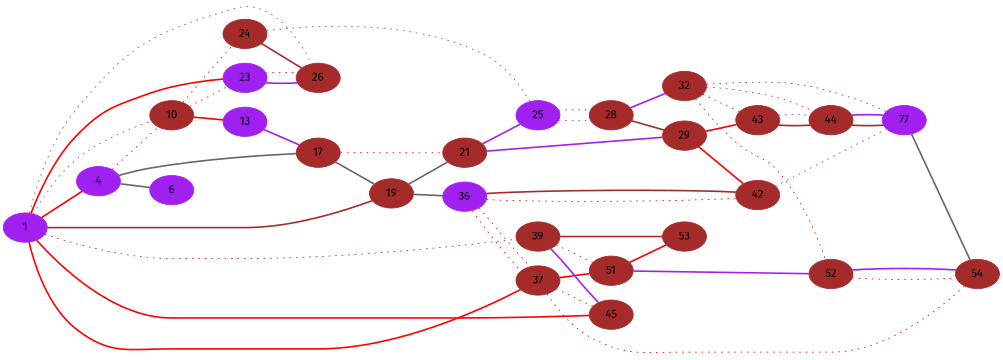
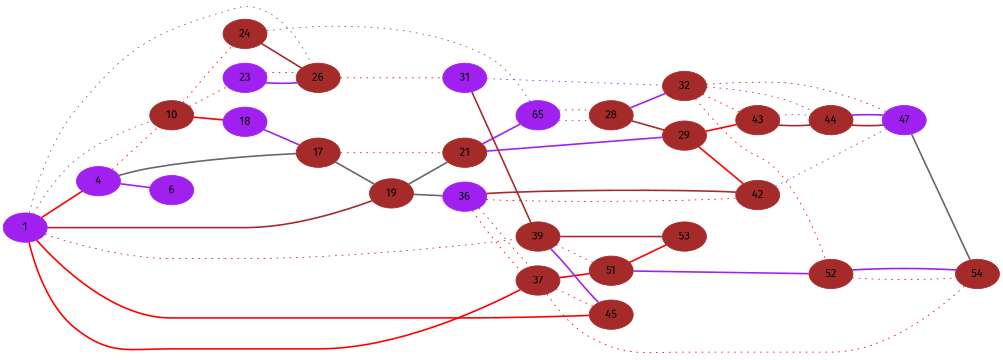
none -> (465, 78)
(103, 113) -> none
(538, 115) -> (538, 115)
(904, 120) -> (904, 120)
(245, 122) -> (245, 122)
(135, 186) -> (135, 186)
